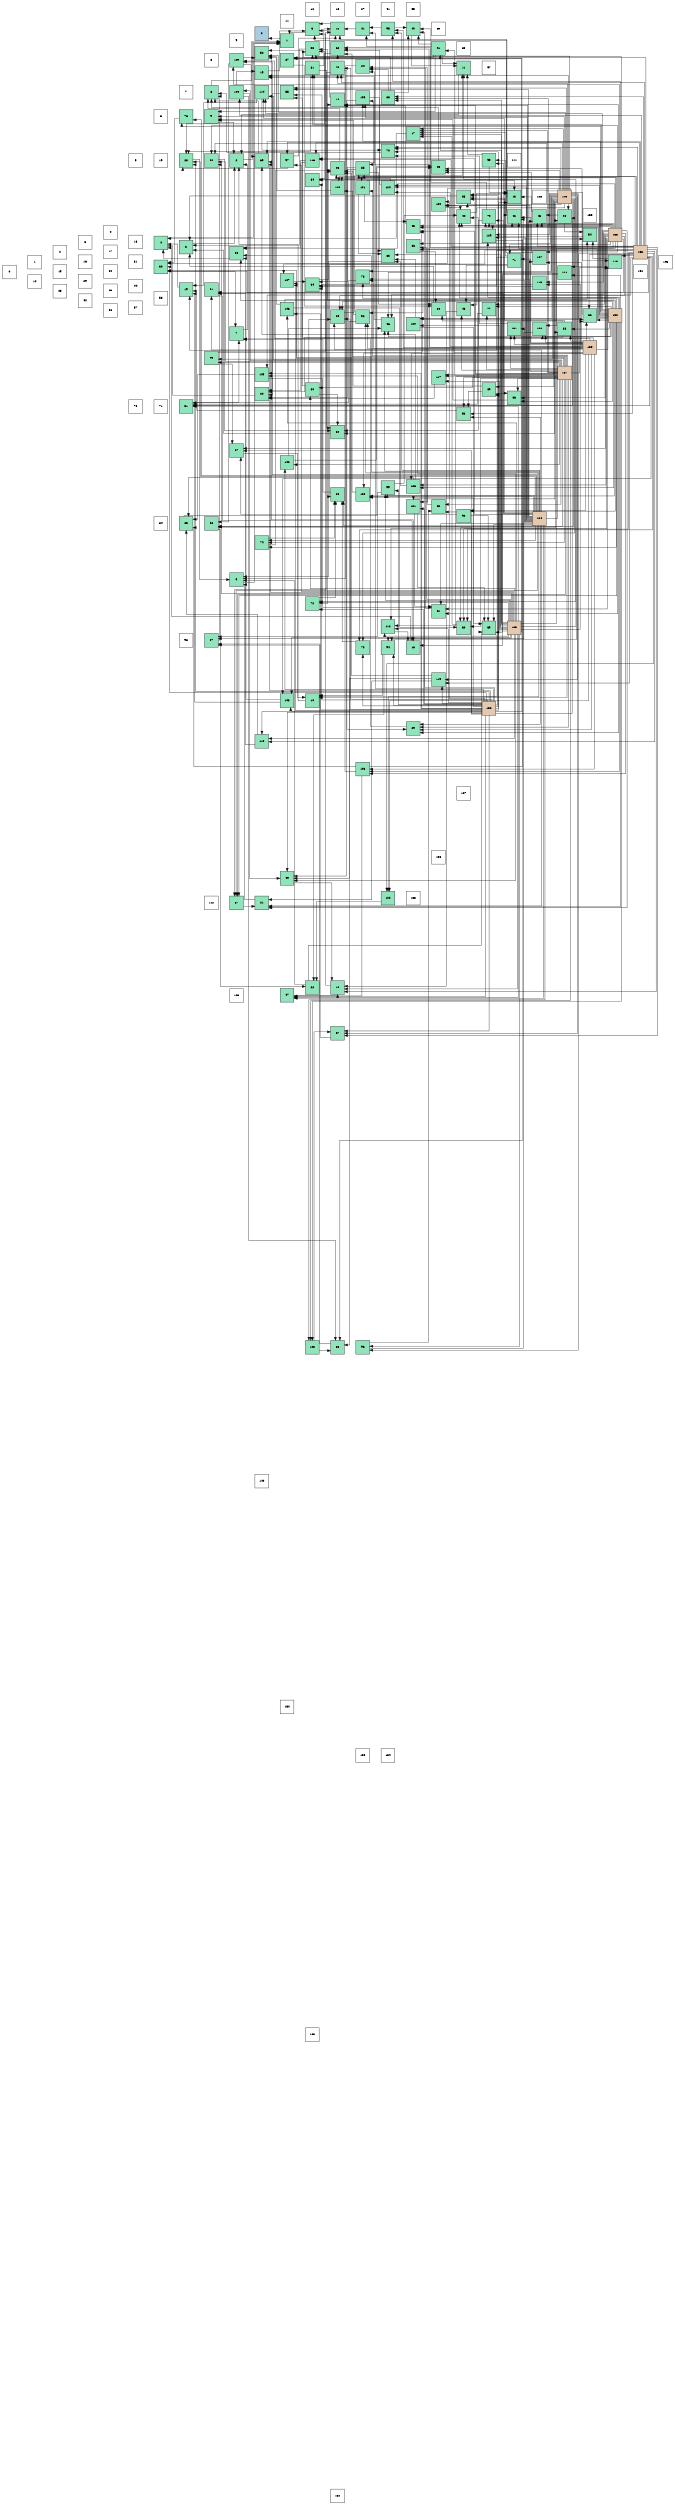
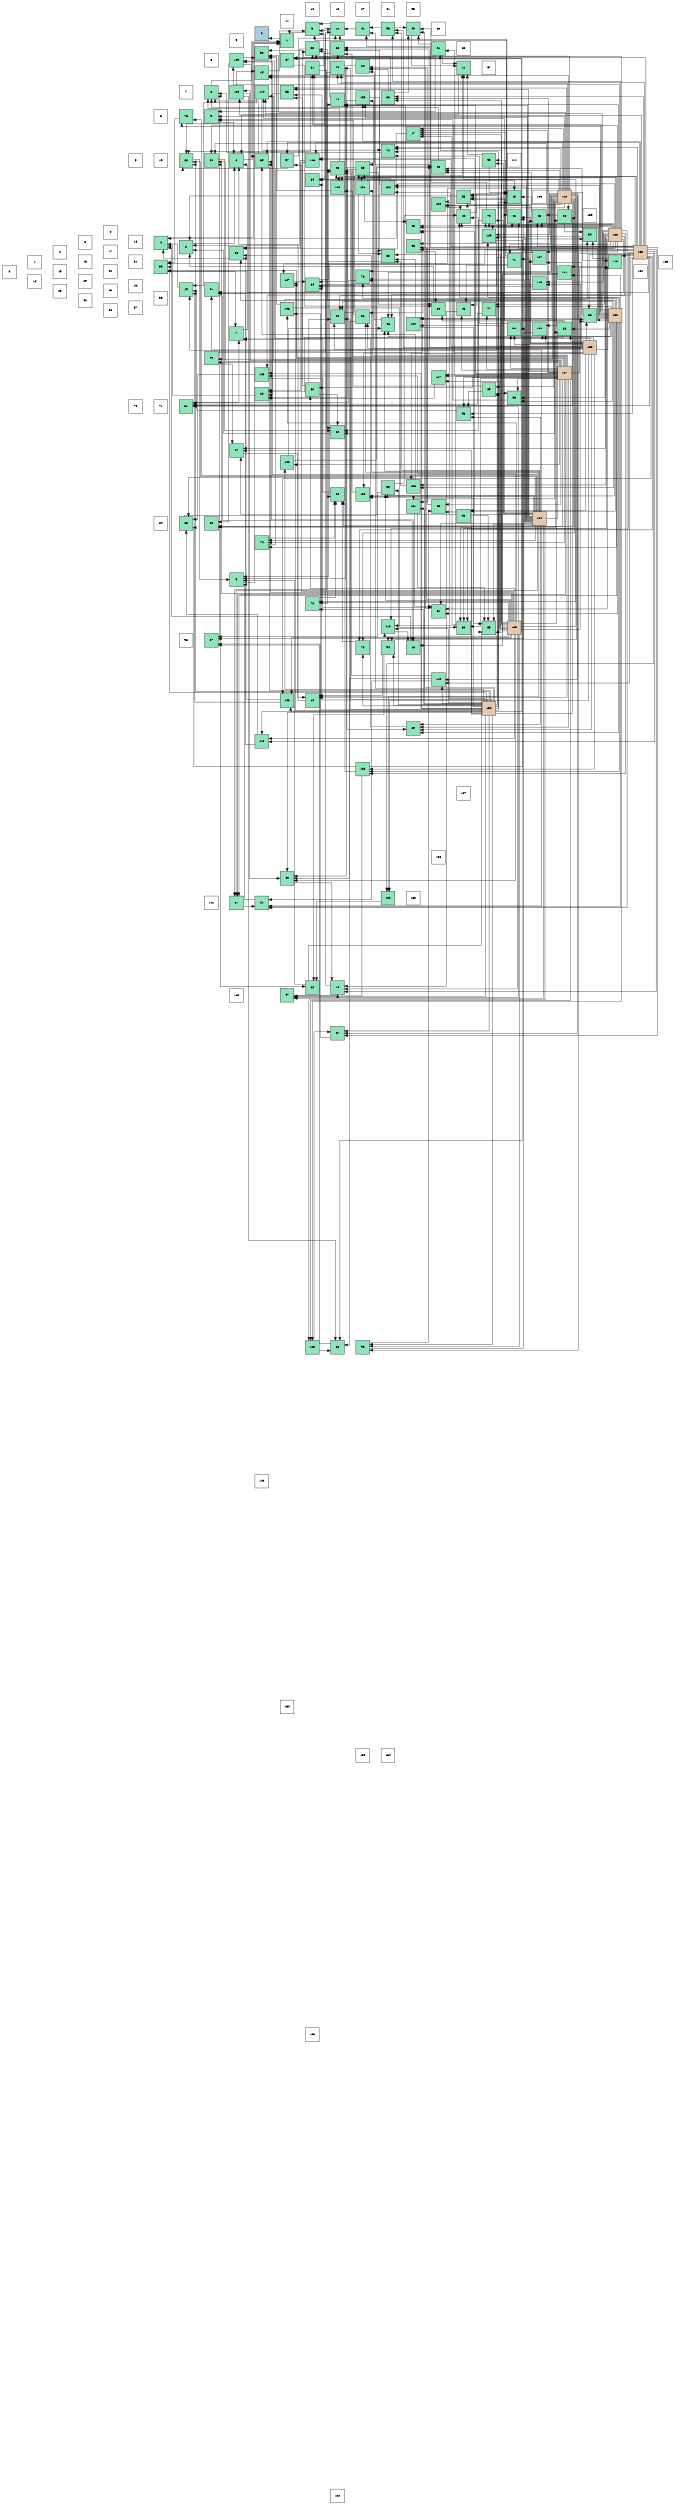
none -> (493, 1090)
